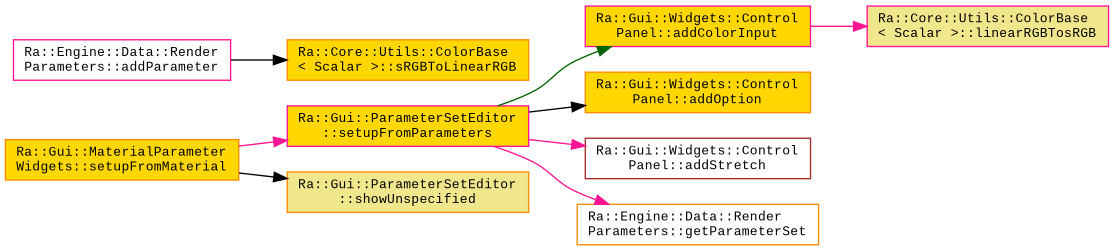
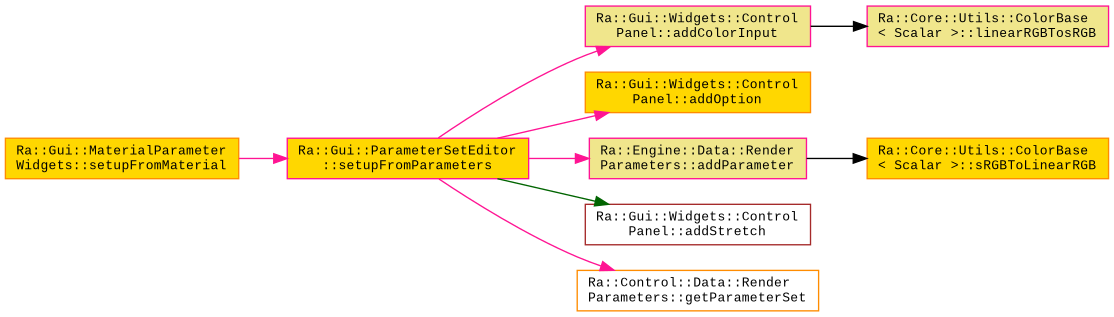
(698, 26) -> (698, 26)
(832, 26) -> (832, 26)
(122, 60) -> (698, 158)
(549, 80) -> (515, 90)
(550, 110) -> (546, 127)
(550, 142) -> (546, 190)
none -> (552, 158)
(408, 192) -> none
(698, 225) -> (698, 291)
